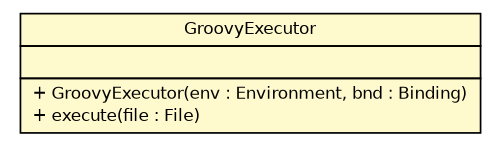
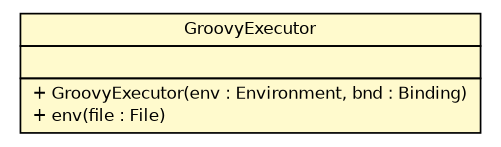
(117, 116) -> (100, 116)
